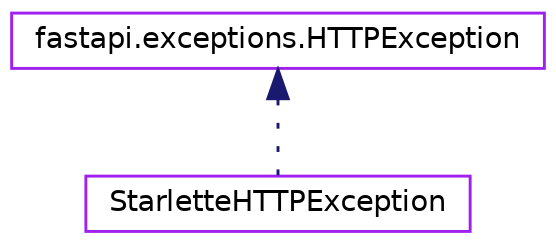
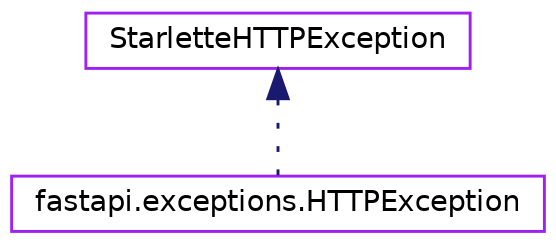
(278, 137) -> (278, 137)
